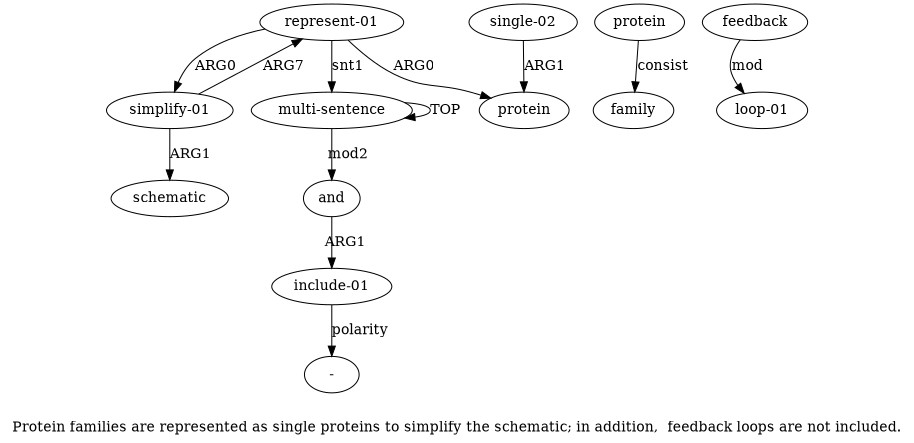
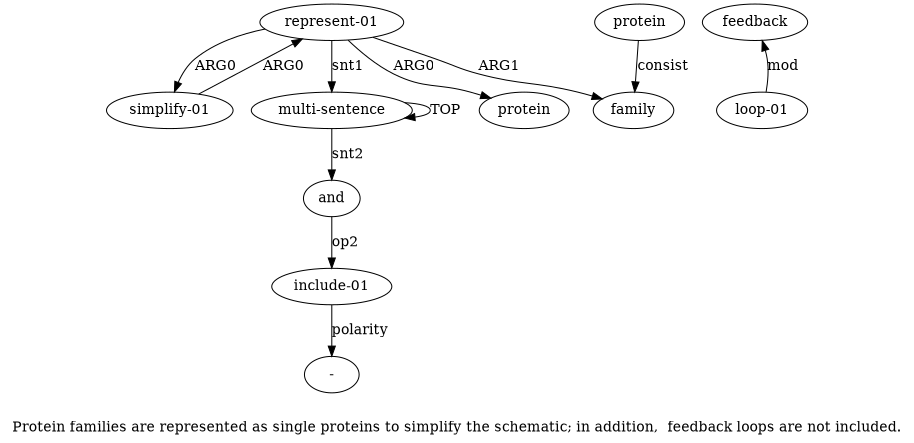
(523, 22) -> none
(731, 62) -> (768, 71)
(284, 66) -> (284, 66)
none -> (481, 74)
(348, 154) -> (348, 154)
(170, 198) -> none
(345, 242) -> (345, 242)
